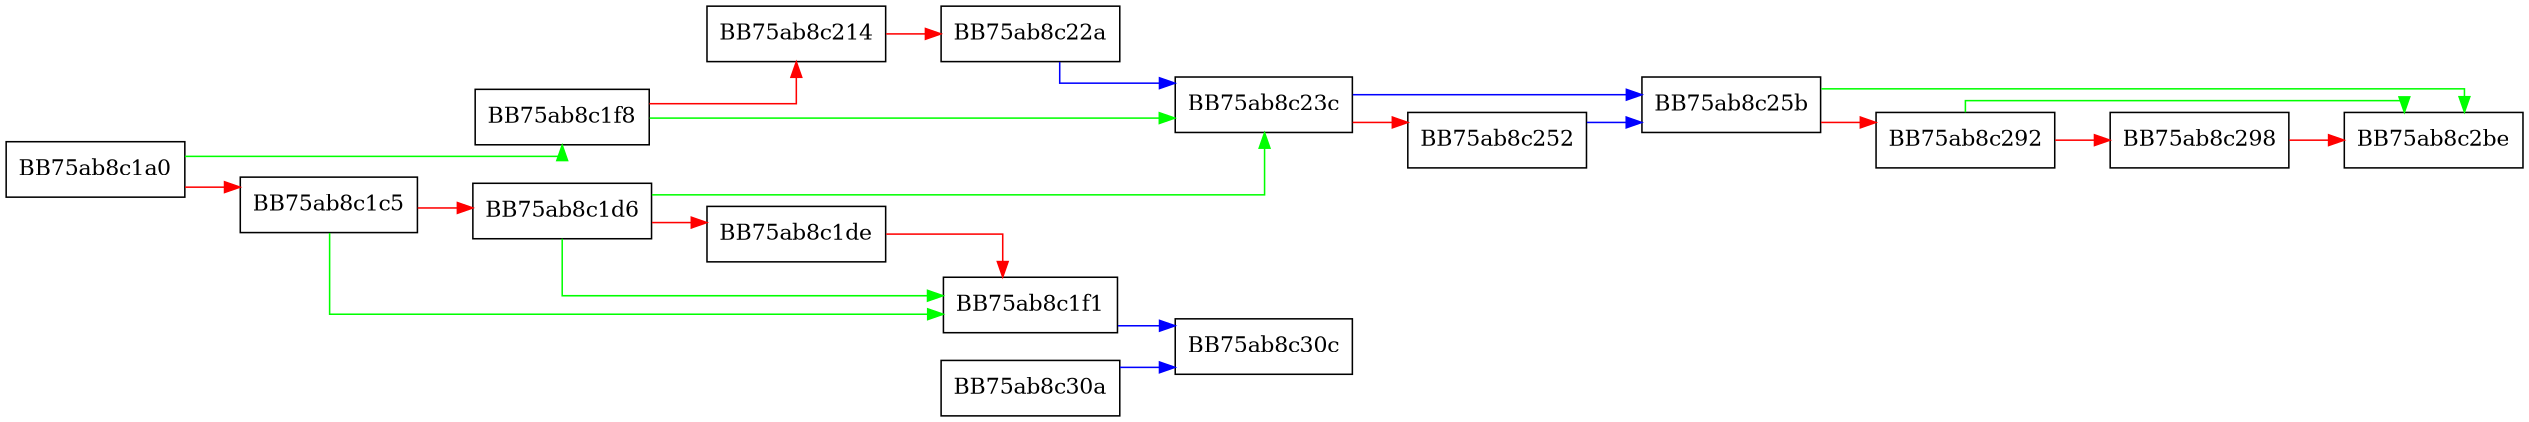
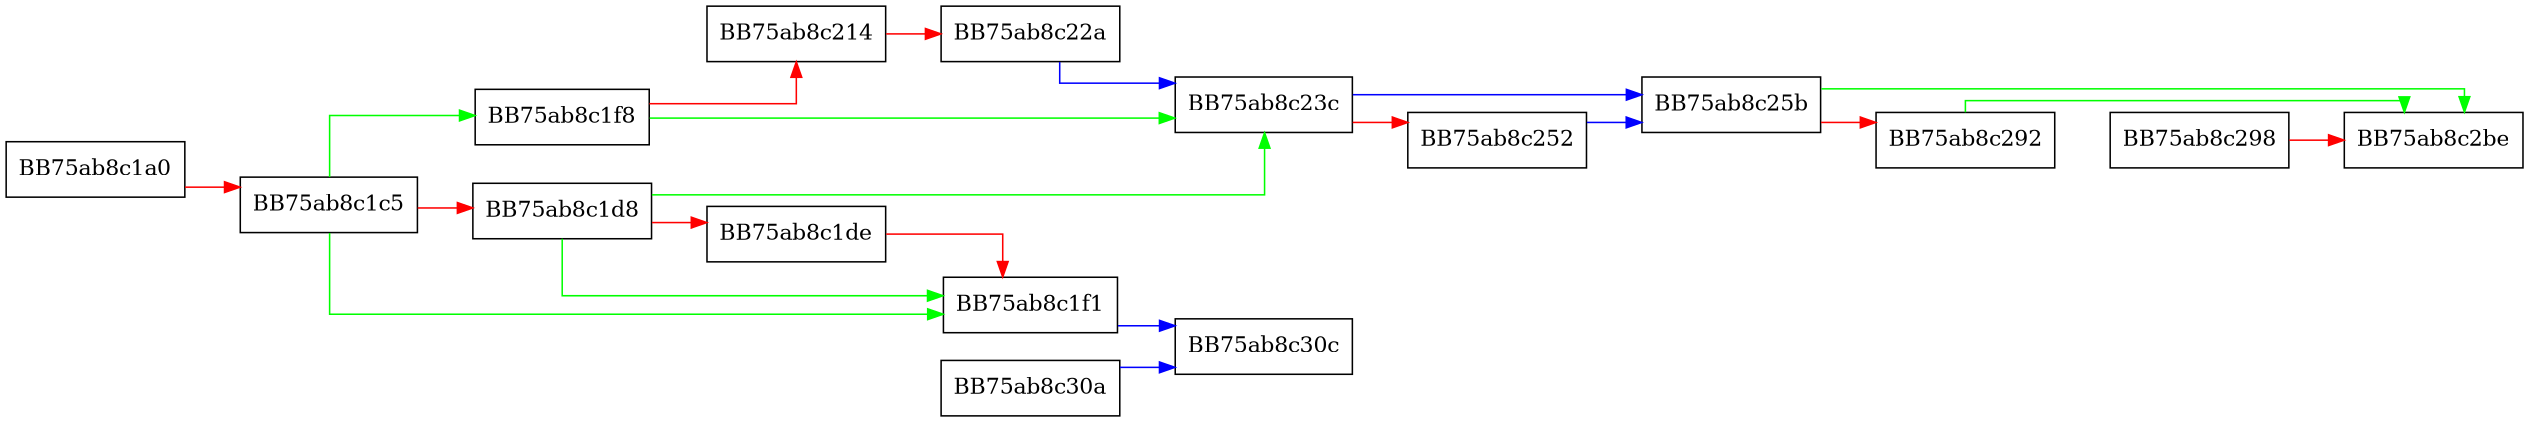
(2075, 140) -> none
(374, 156) -> (364, 116)
(562, 211) -> (562, 211)
